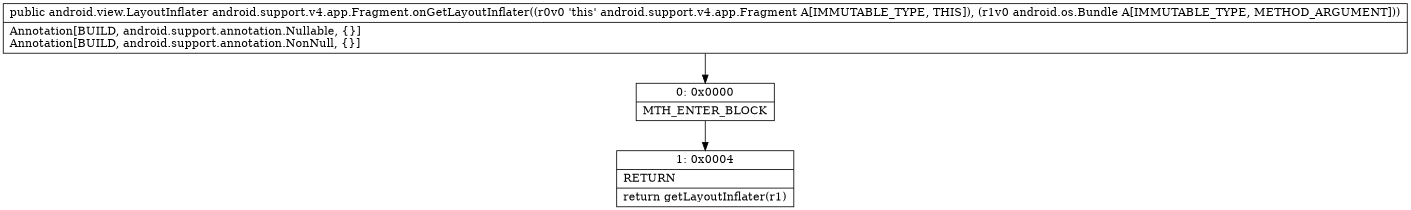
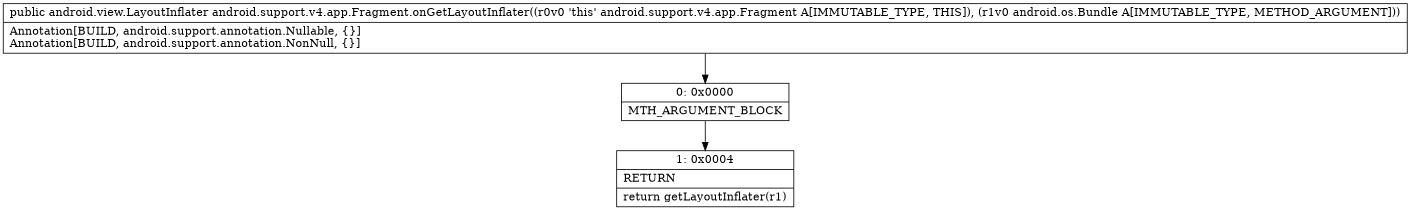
(705, 111) -> (705, 111)
